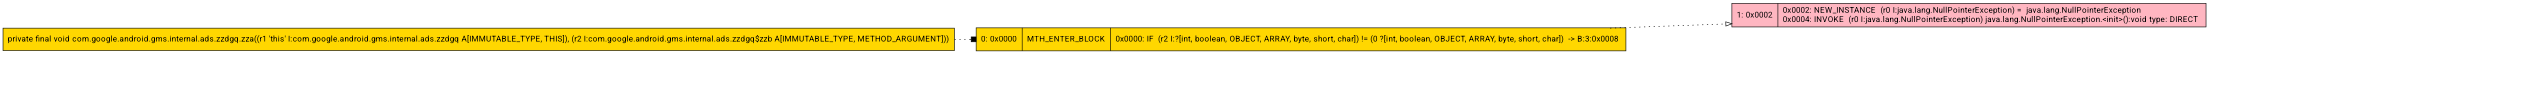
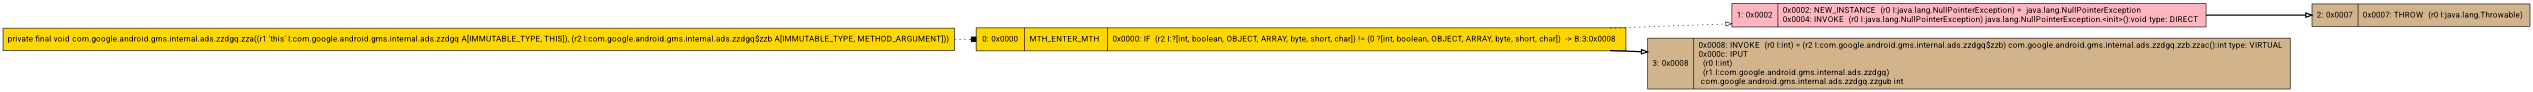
none -> (2421, 15)
(1066, 39) -> (1065, 39)
none -> (1969, 64)
